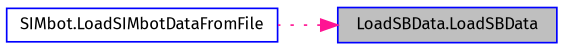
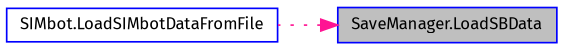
(447, 25) -> (447, 25)
